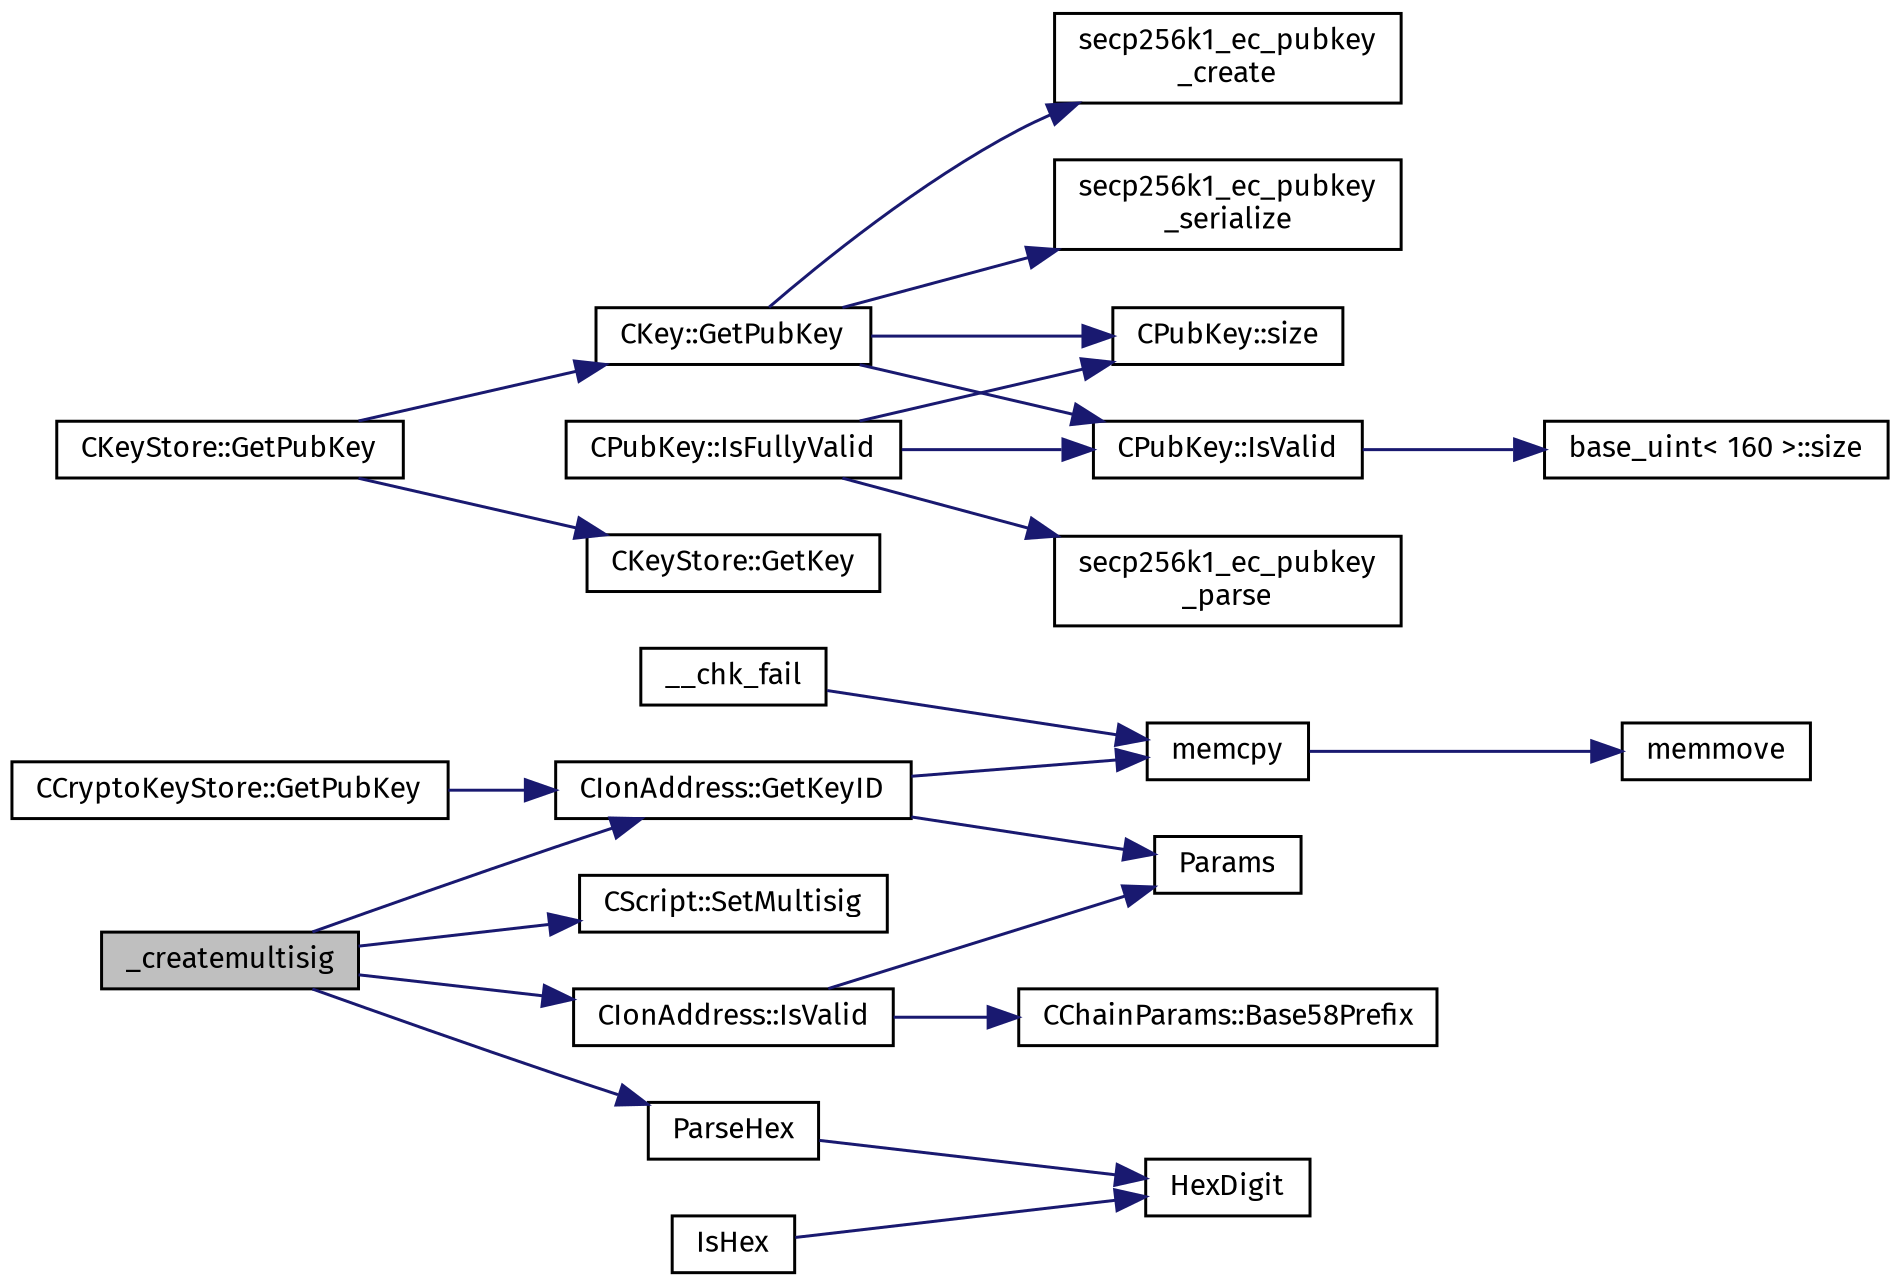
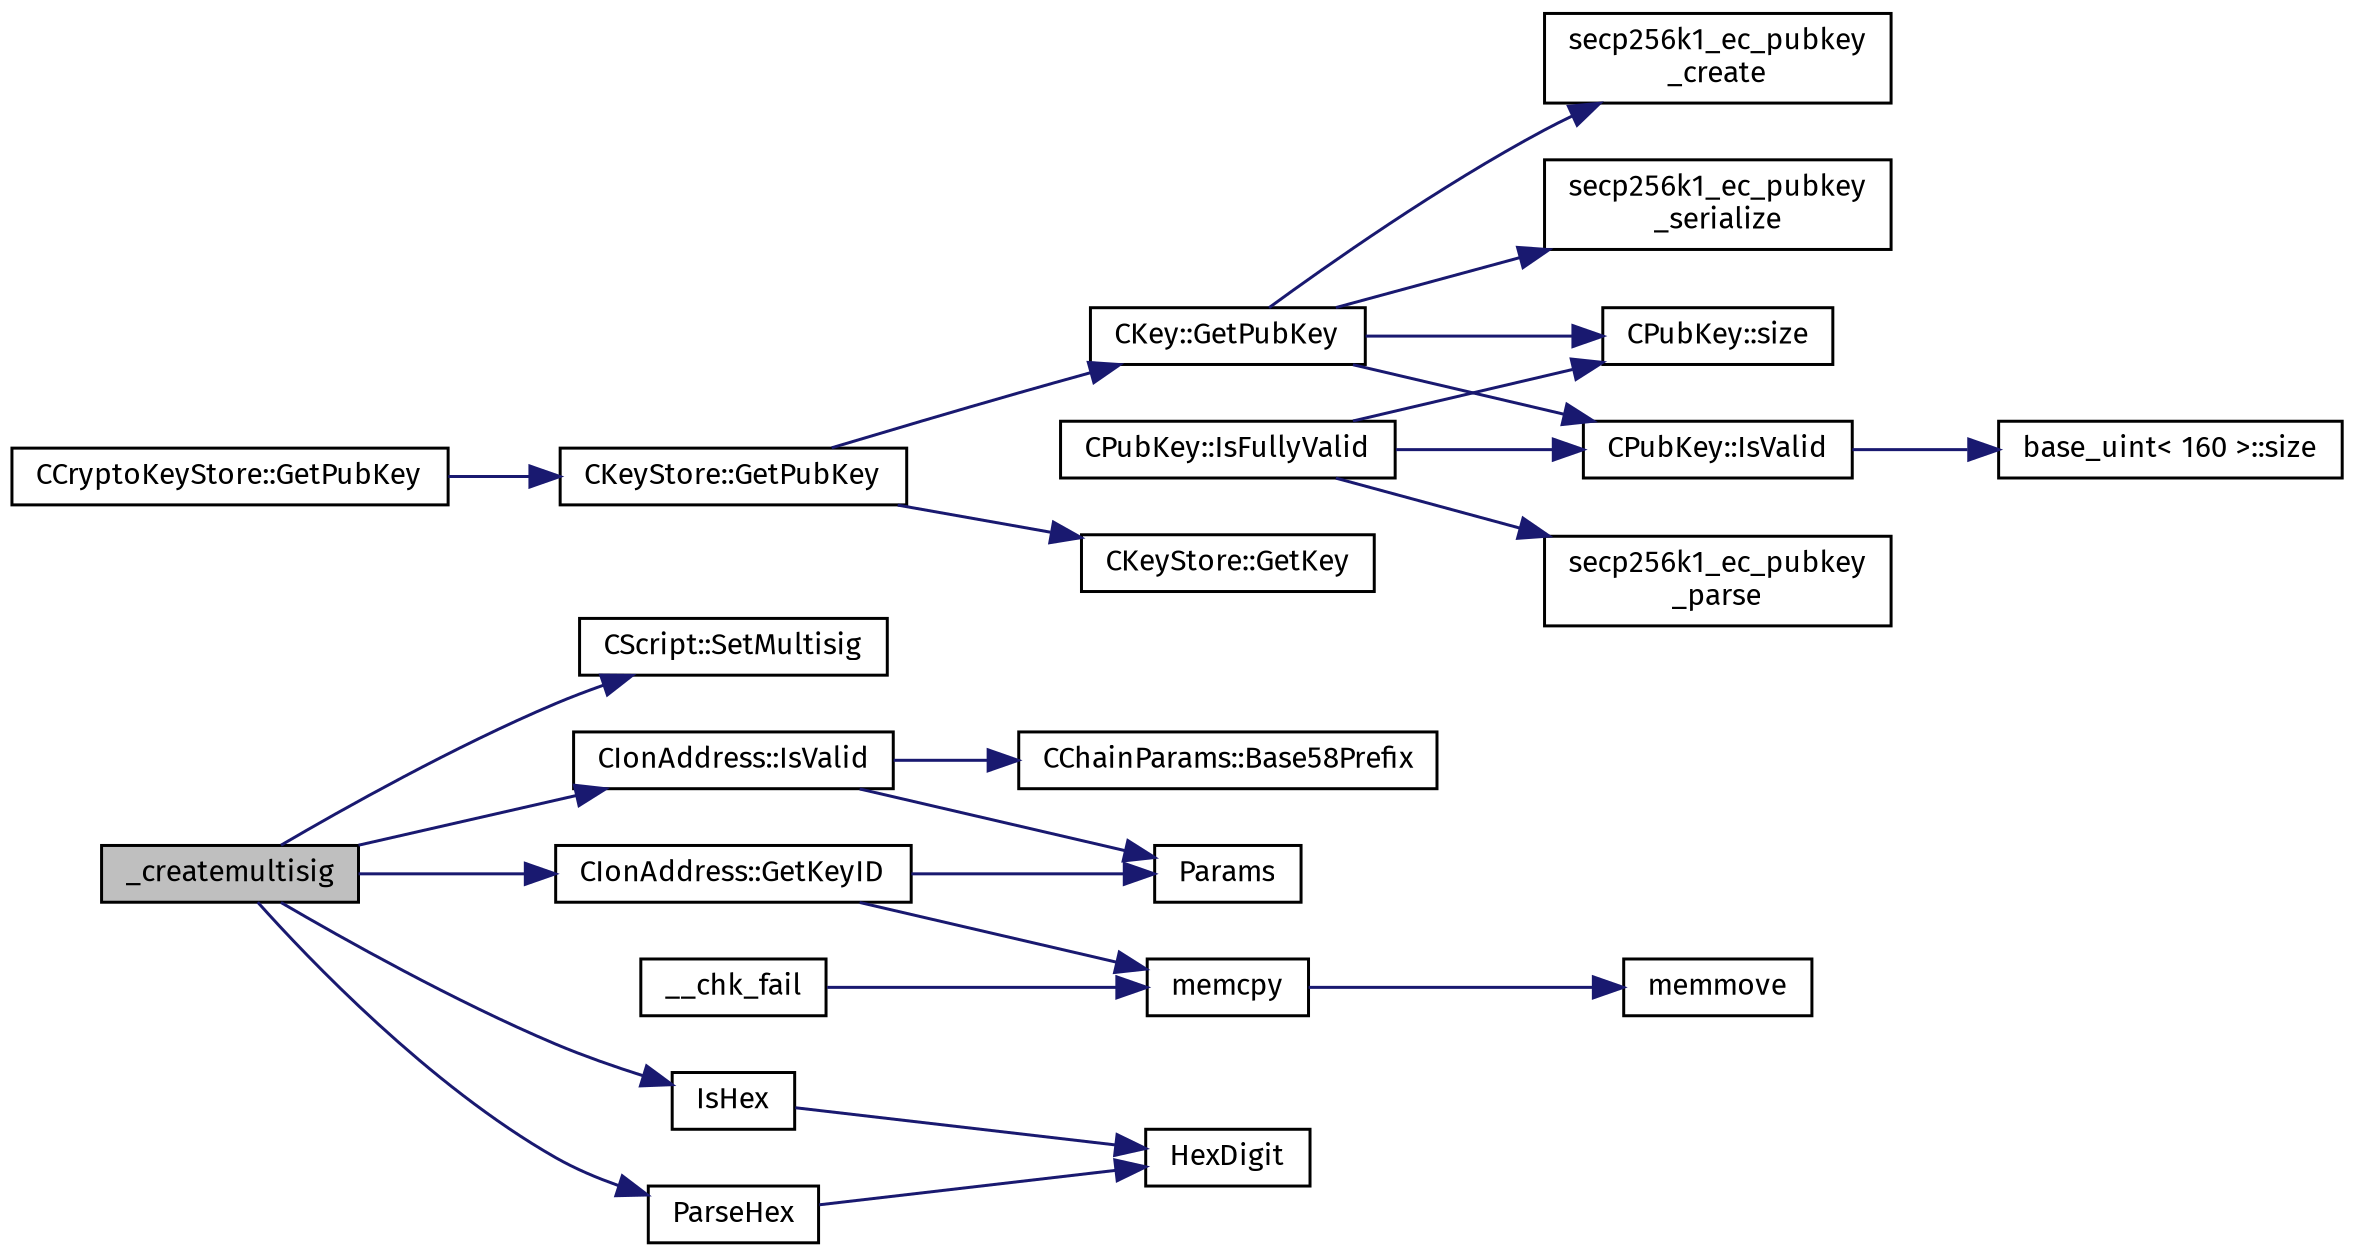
(487, 790) -> (489, 477)
none -> (458, 998)
